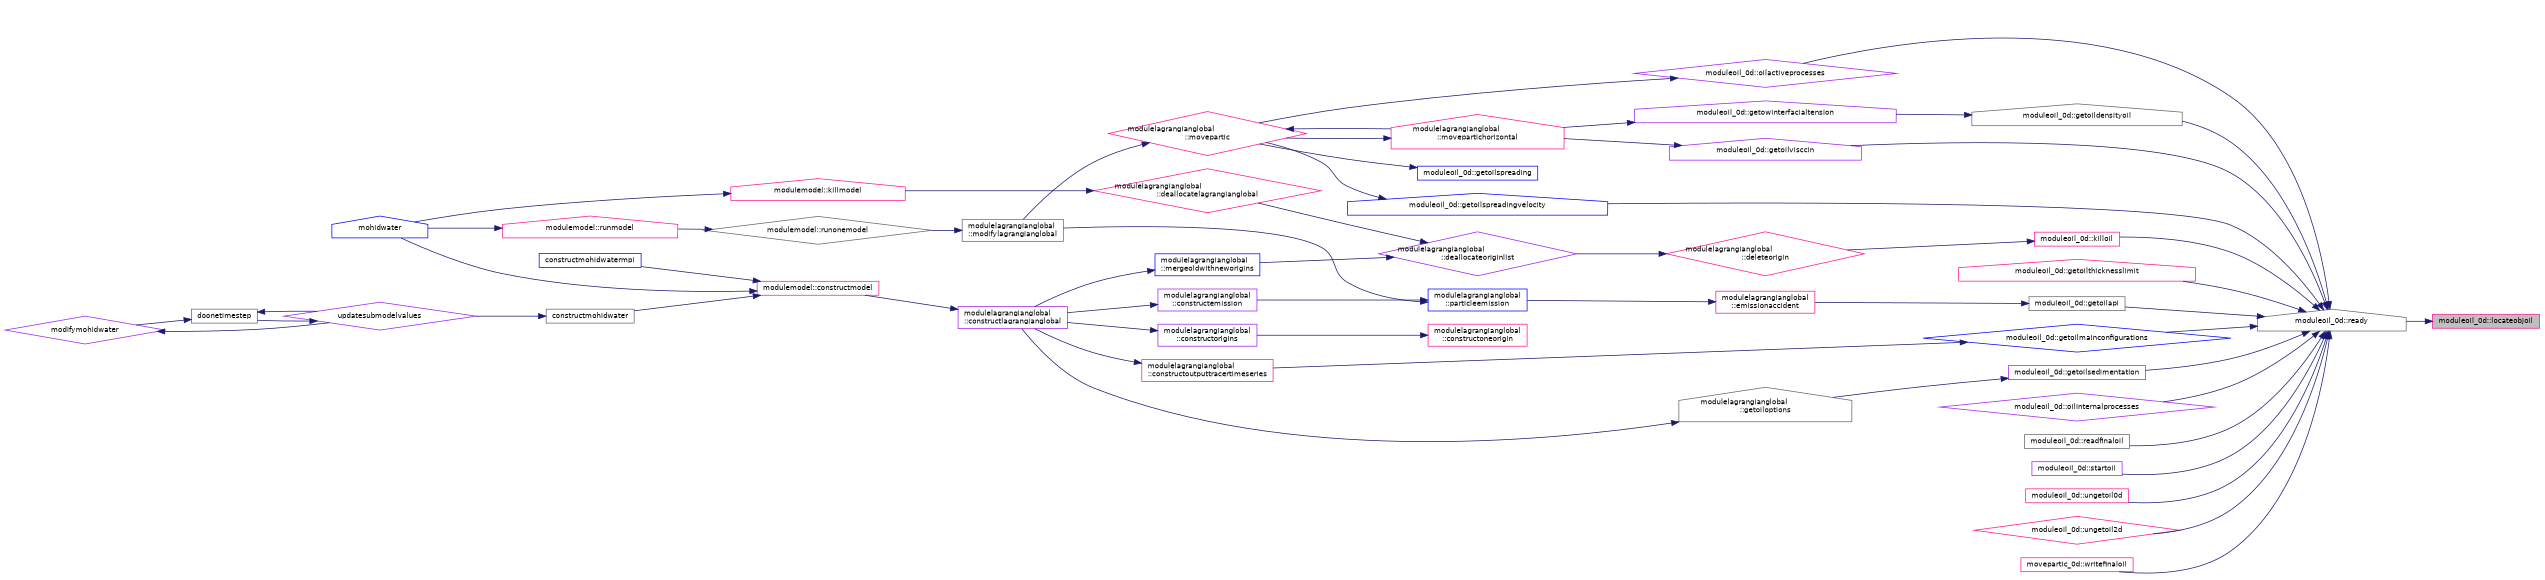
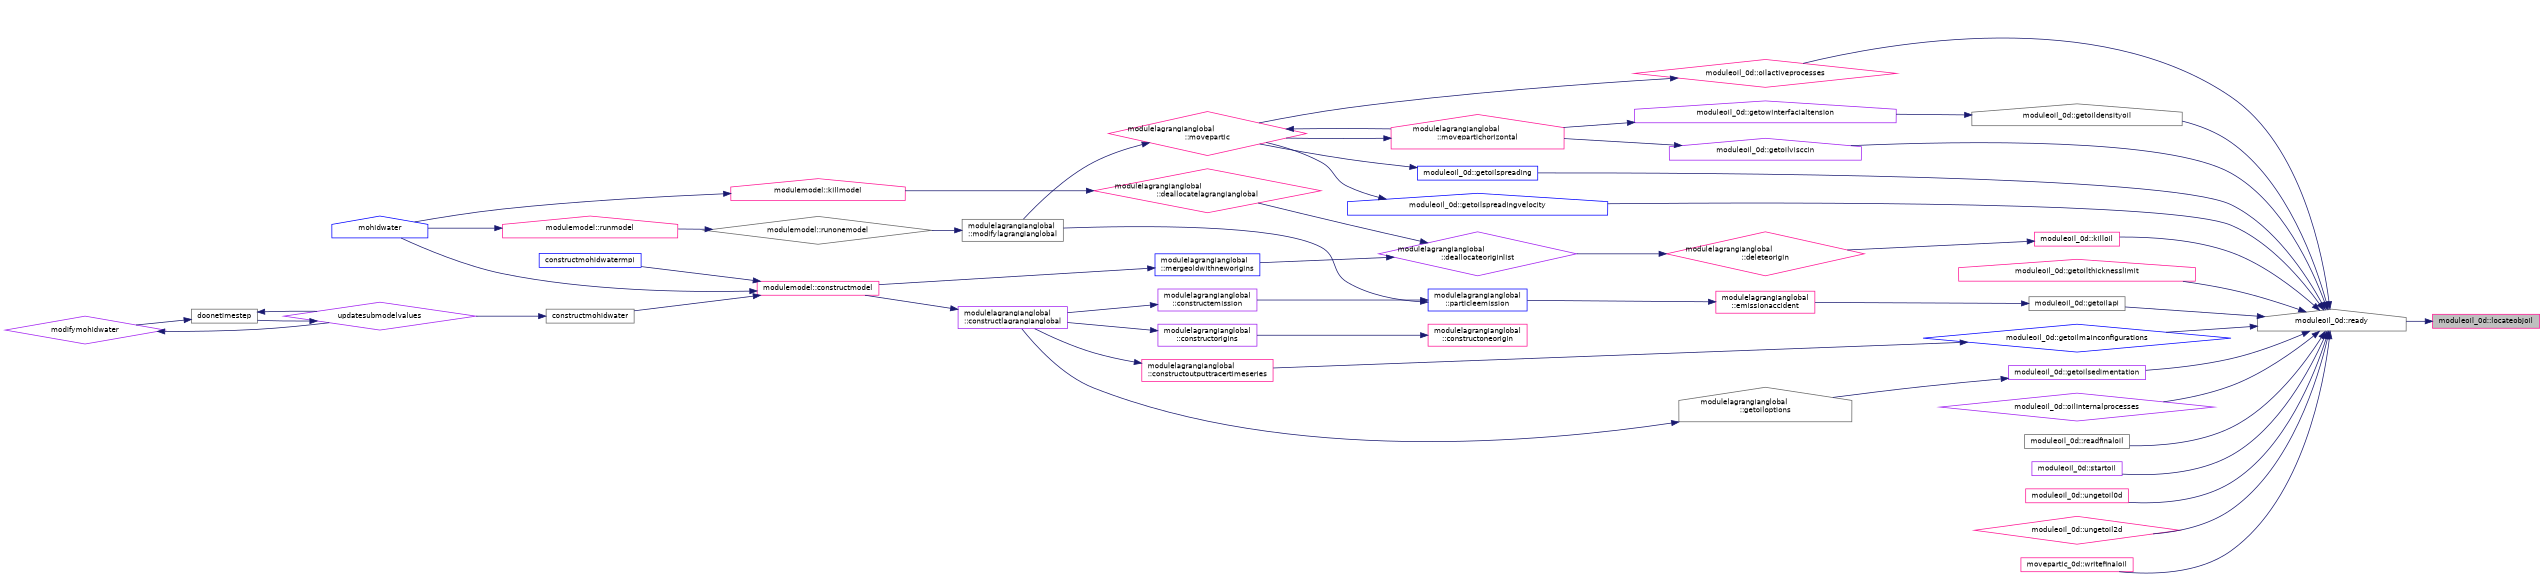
(1765, 73) -> (1765, 73)
none -> (1953, 179)
(1090, 284) -> (1013, 277)
